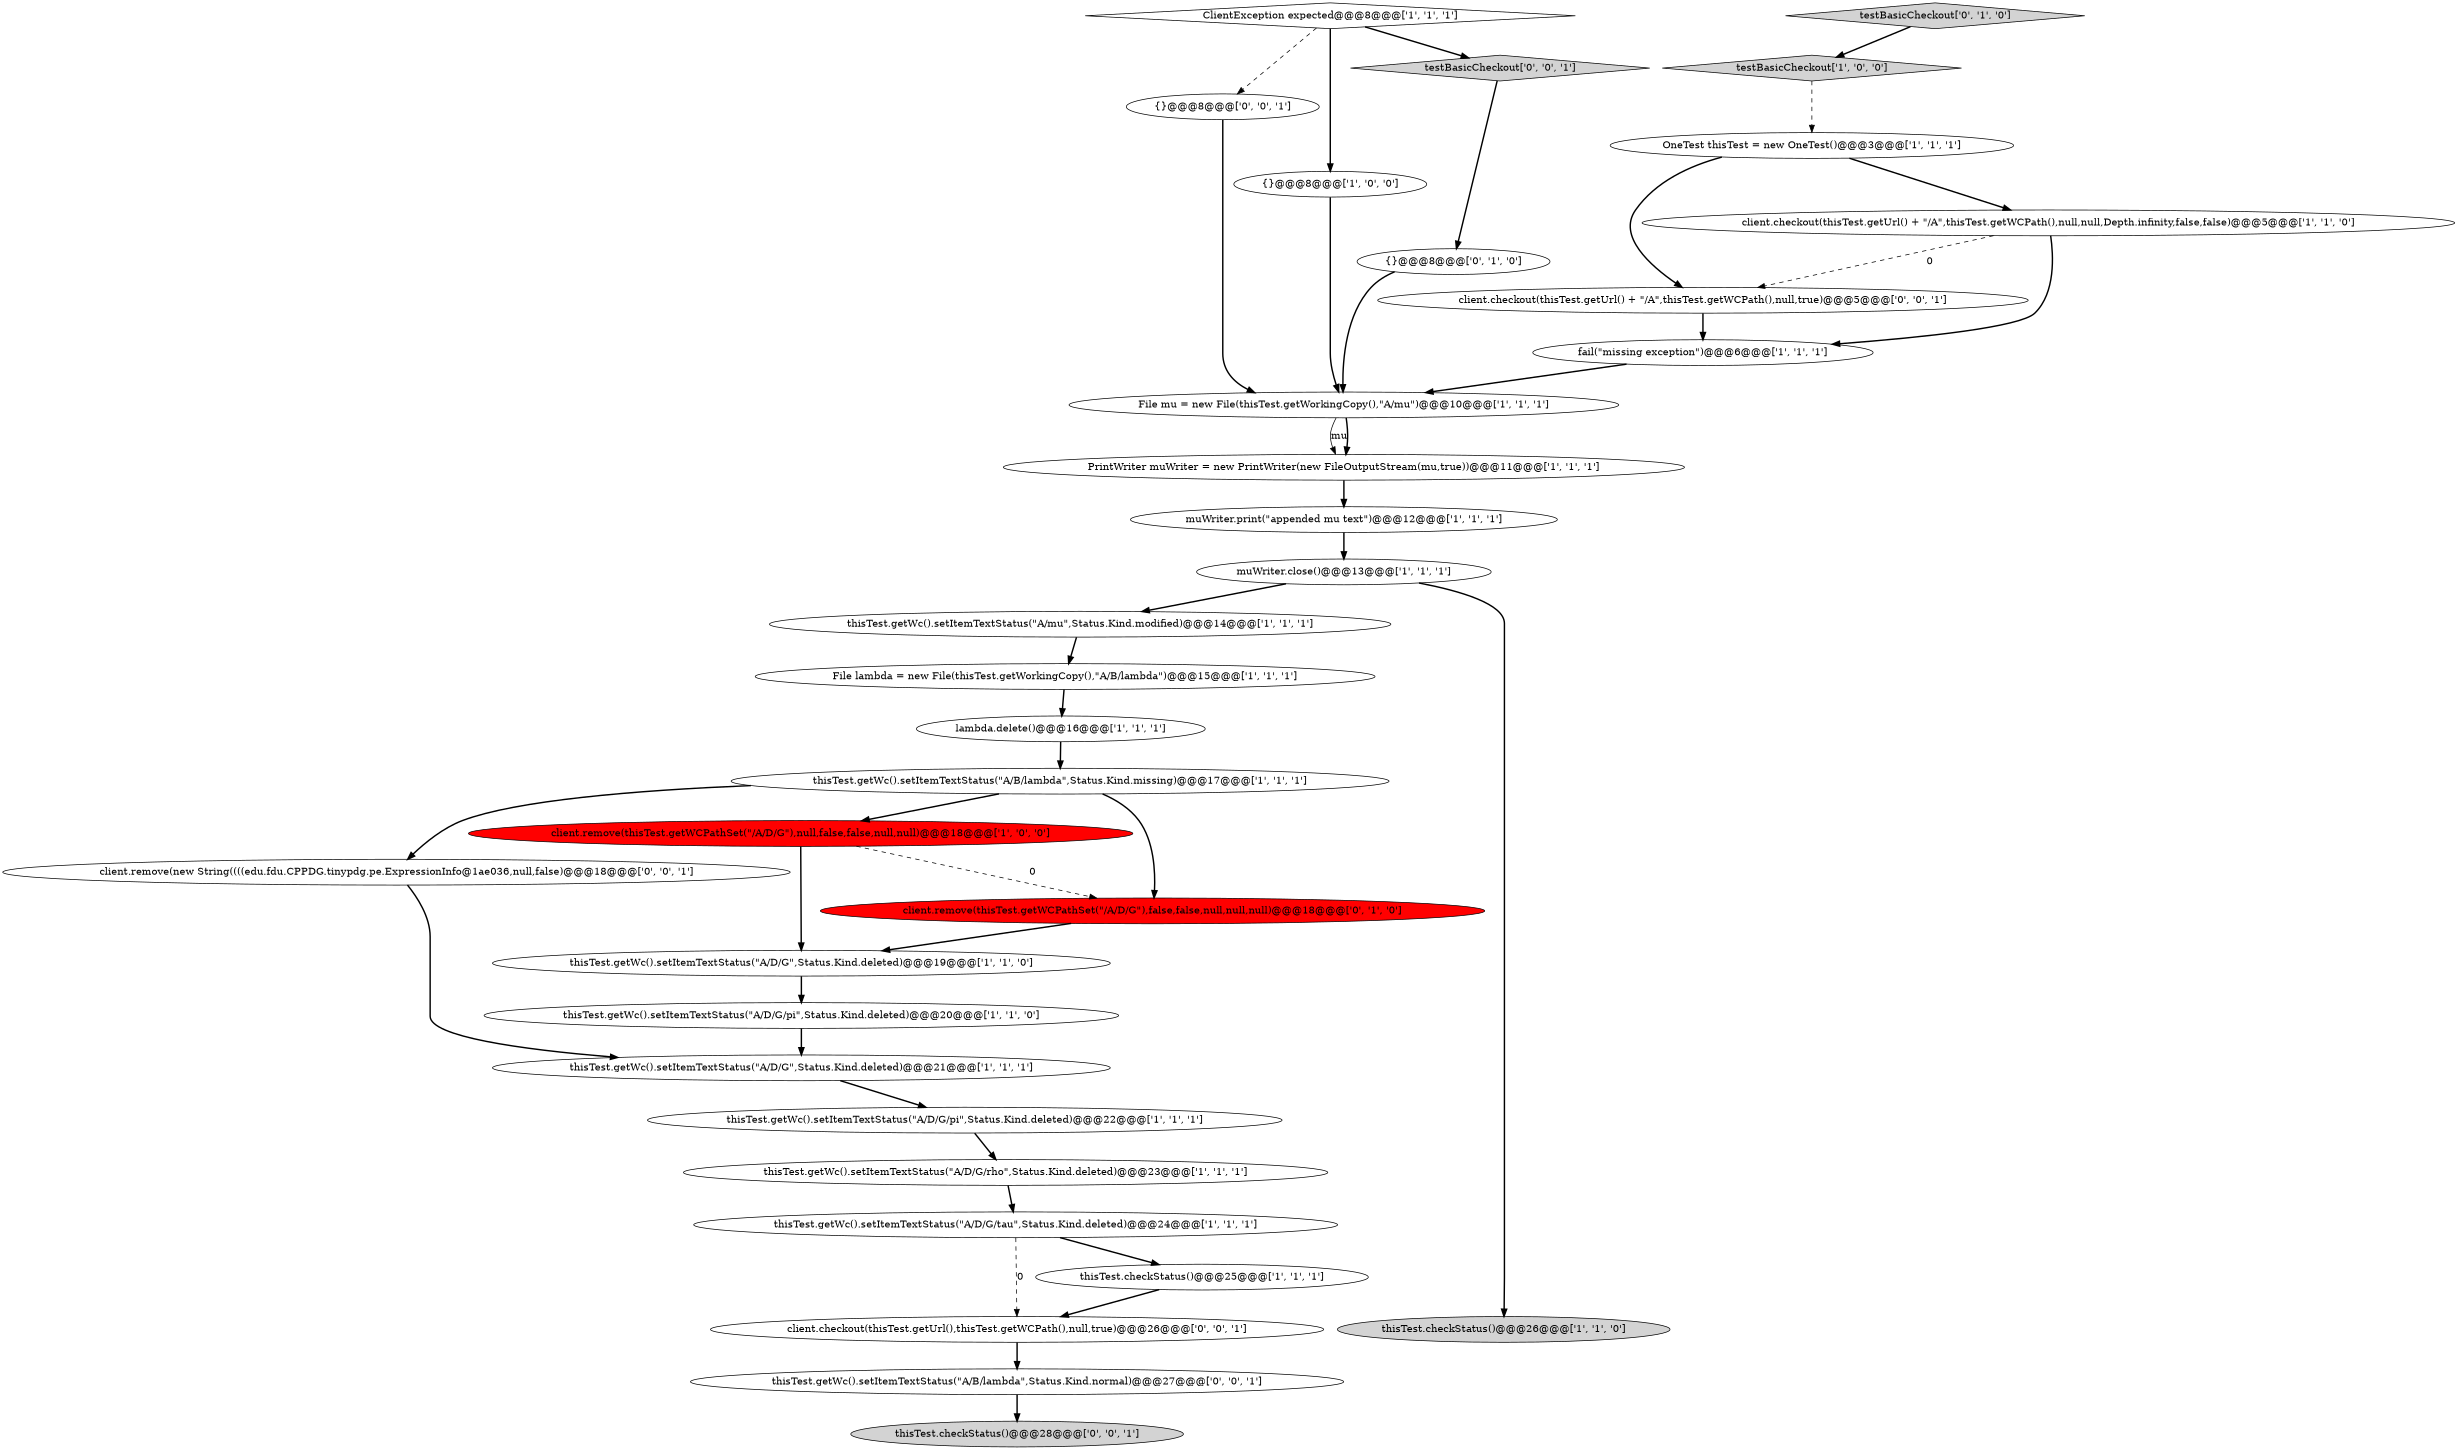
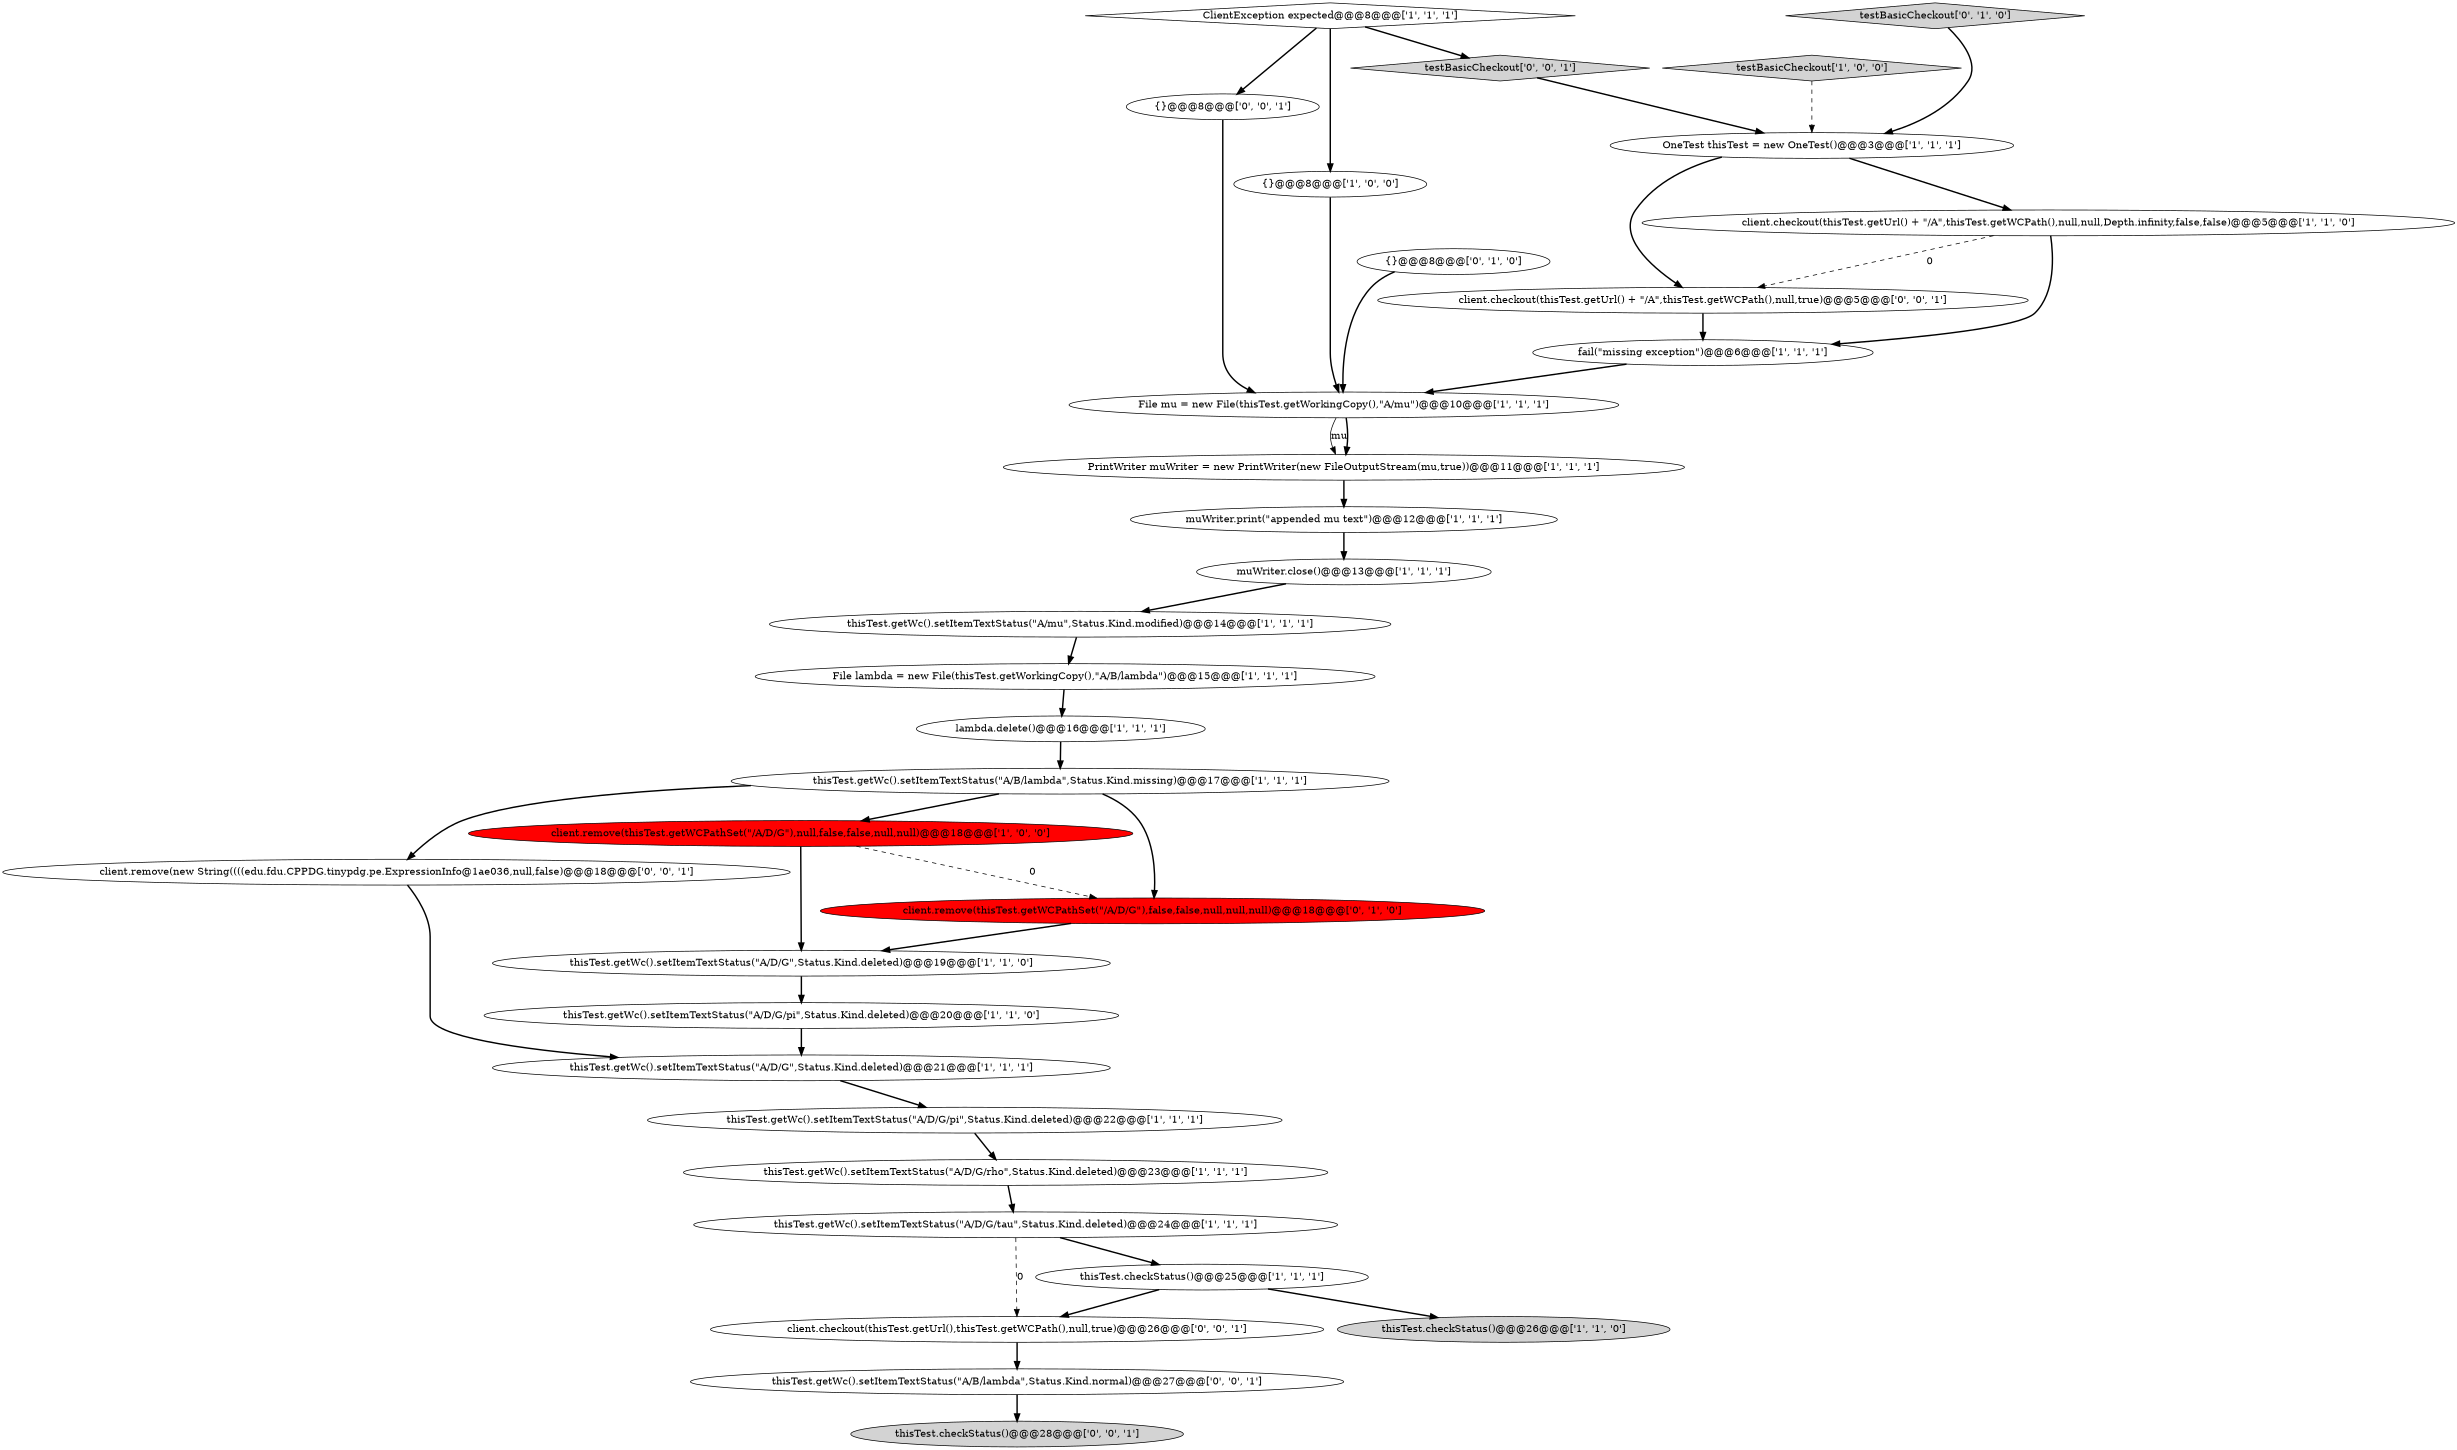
(1877, 41) -> (1958, 93)
(1280, 59) -> (1280, 59)
(1478, 161) -> (1647, 104)
(1504, 917) -> (1349, 1303)
